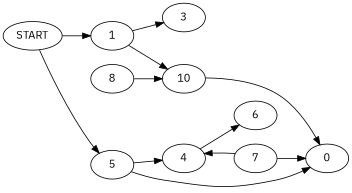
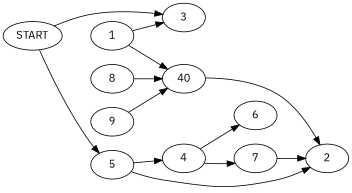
(72, 36) -> (104, 13)
(184, 79) -> (184, 79)
none -> (112, 122)
(224, 153) -> (216, 164)
(327, 158) -> (327, 158)
